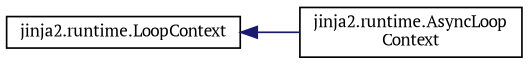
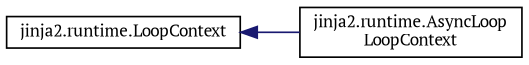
(411, 32) -> (411, 32)
